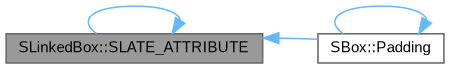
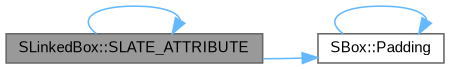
(298, 39) -> (283, 59)
